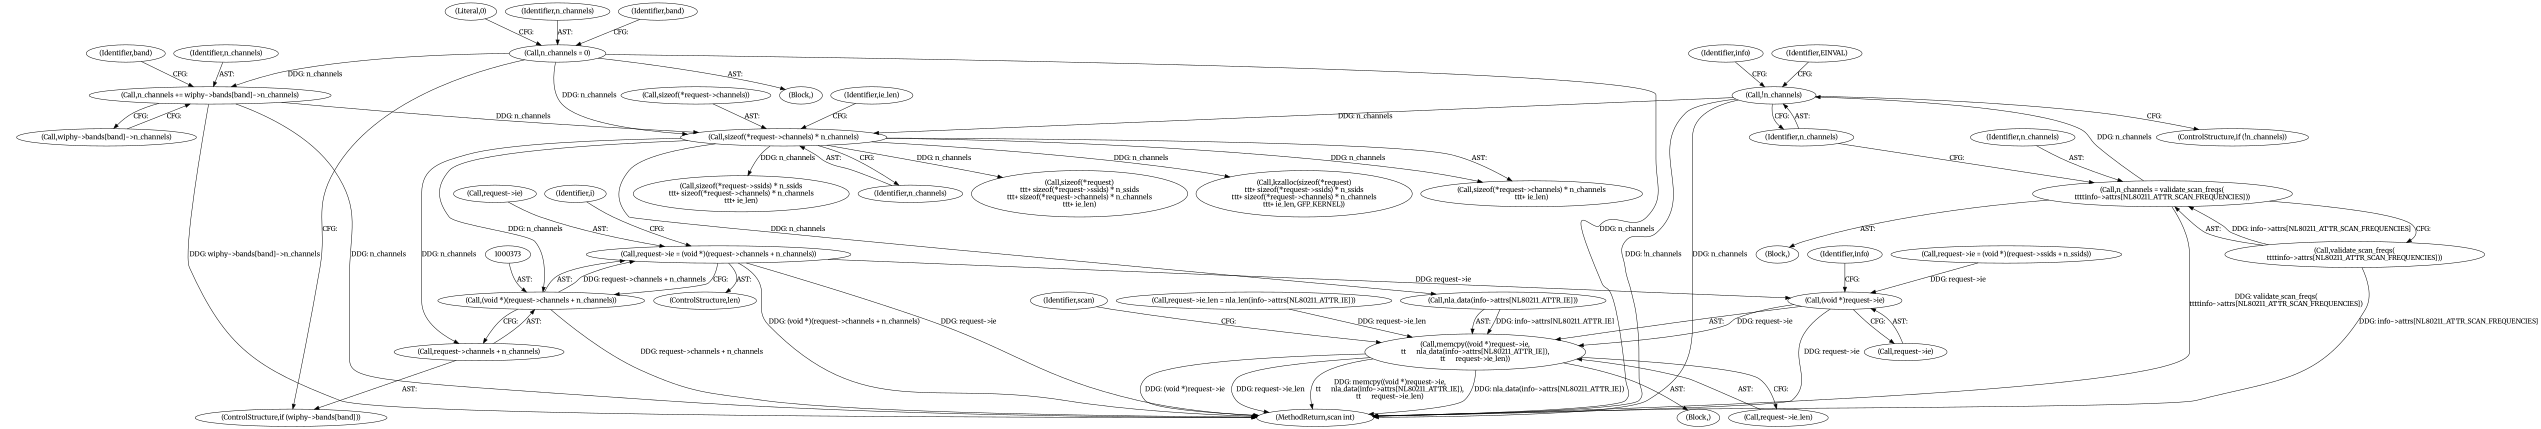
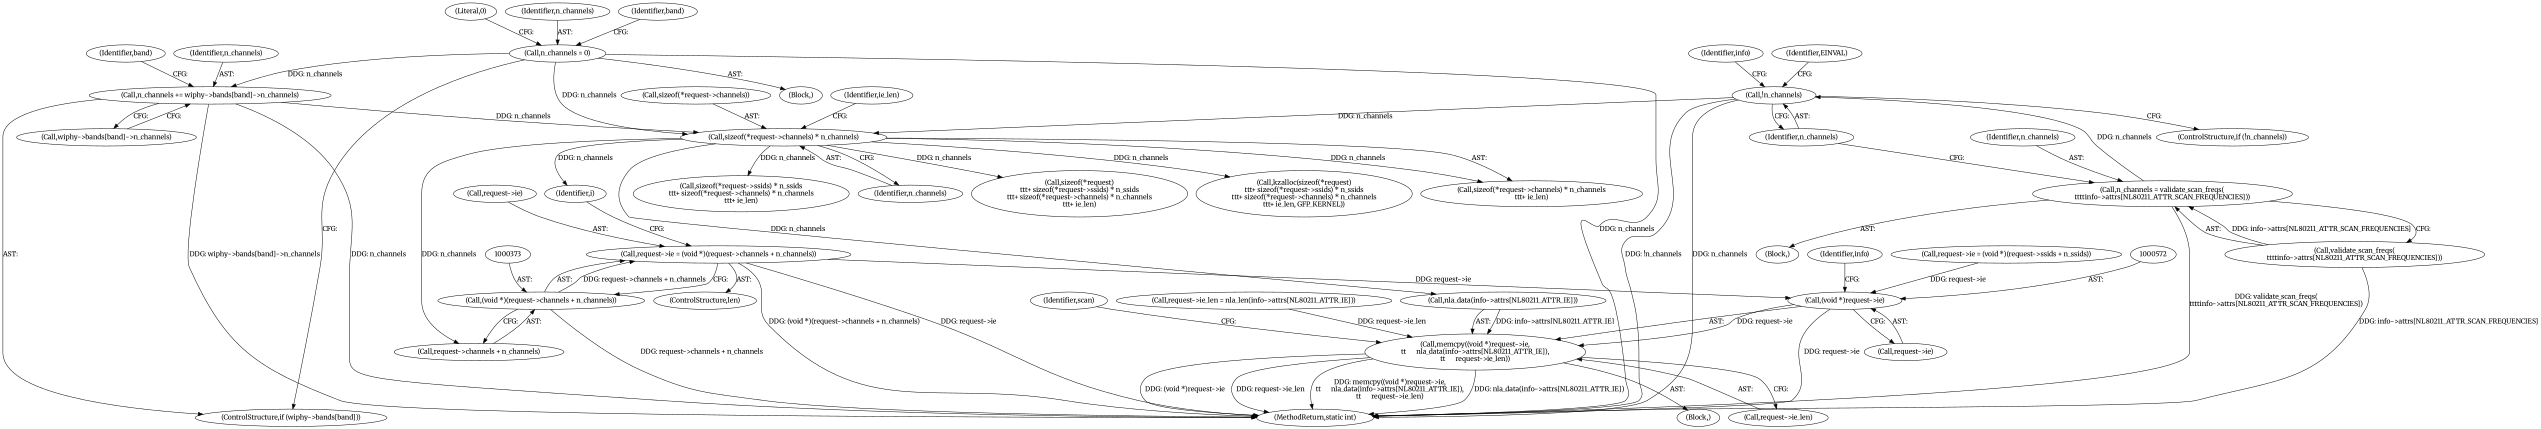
(474, 161) -> (605, 144)
none -> (2153, 254)
(388, 384) -> (3, 296)
(1315, 418) -> (1315, 418)
